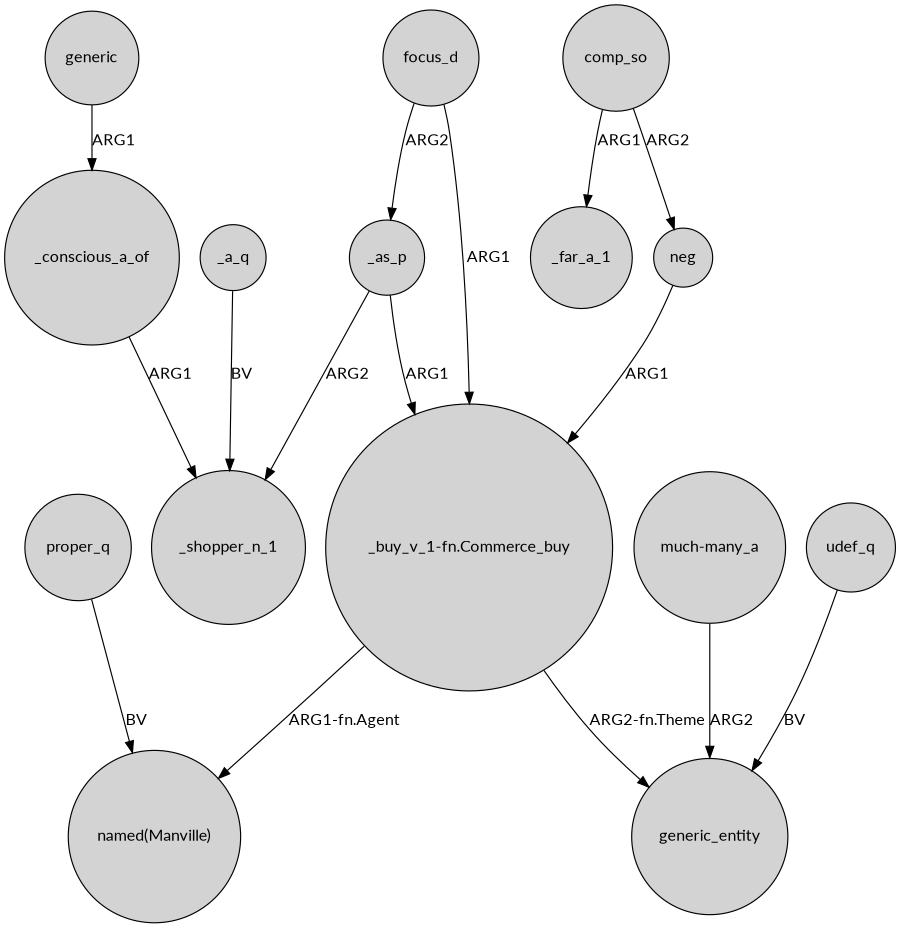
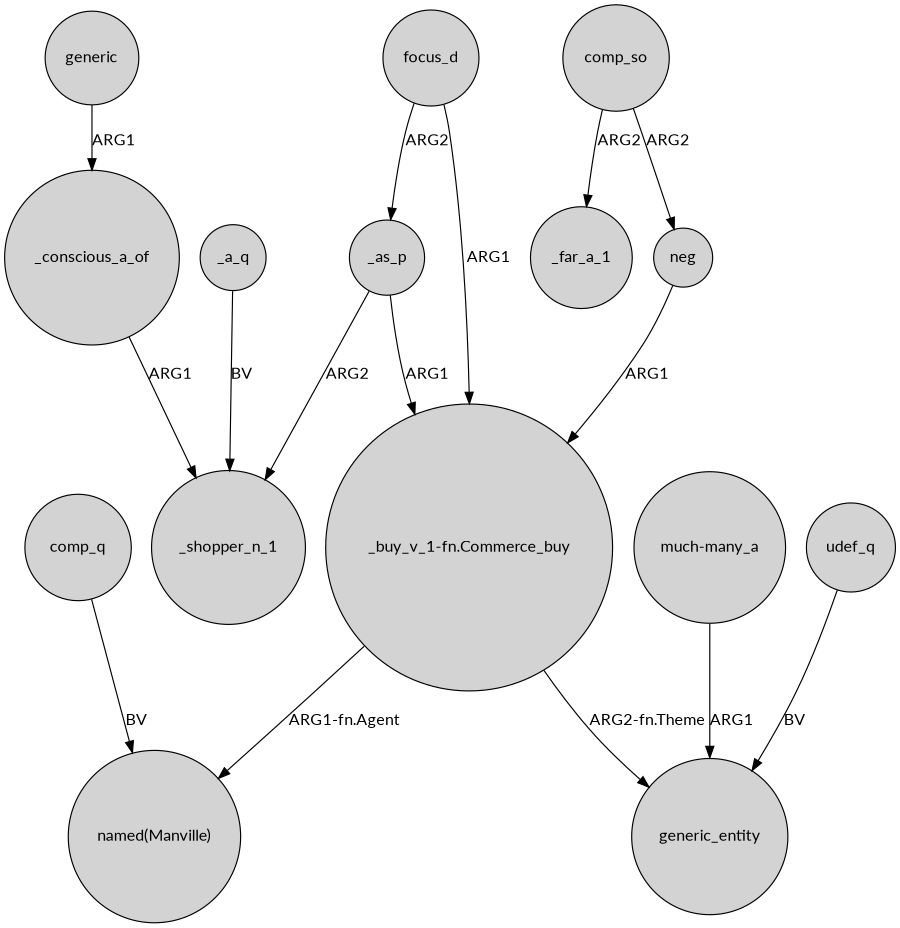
(620, 141) -> (620, 141)
(78, 547) -> (78, 547)
(732, 721) -> (732, 721)
